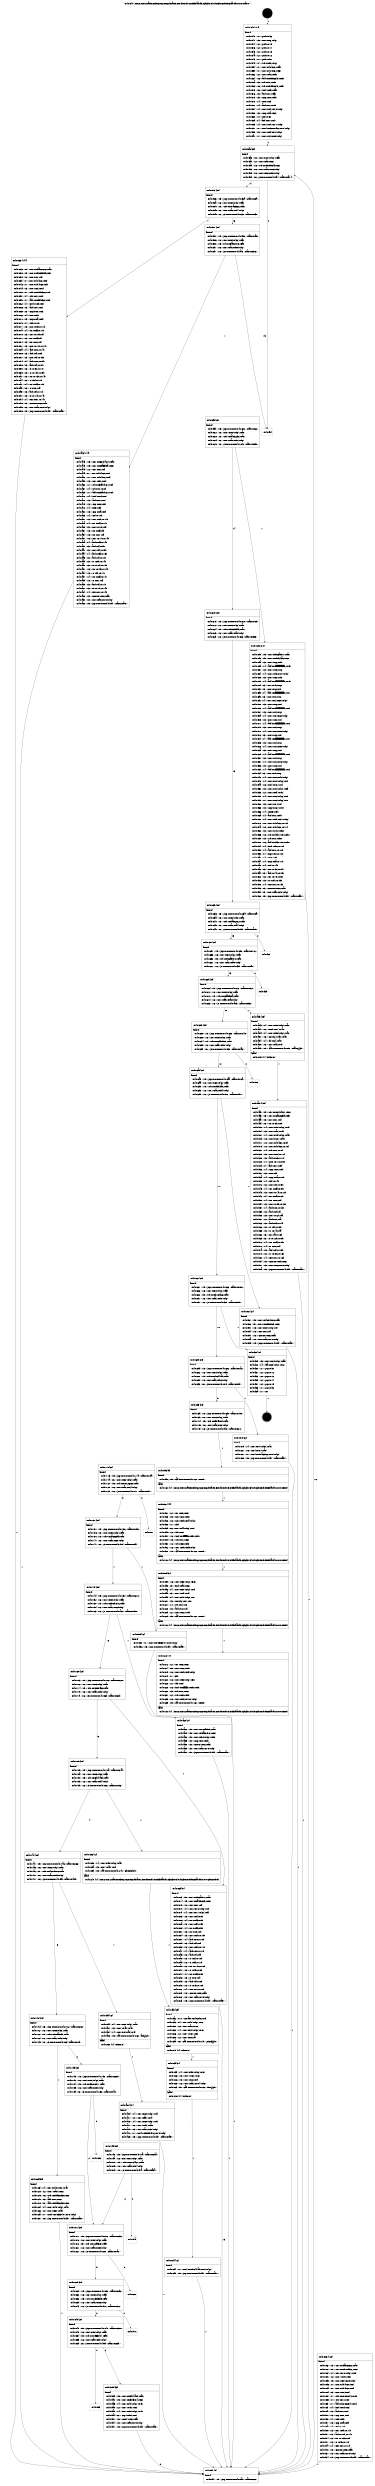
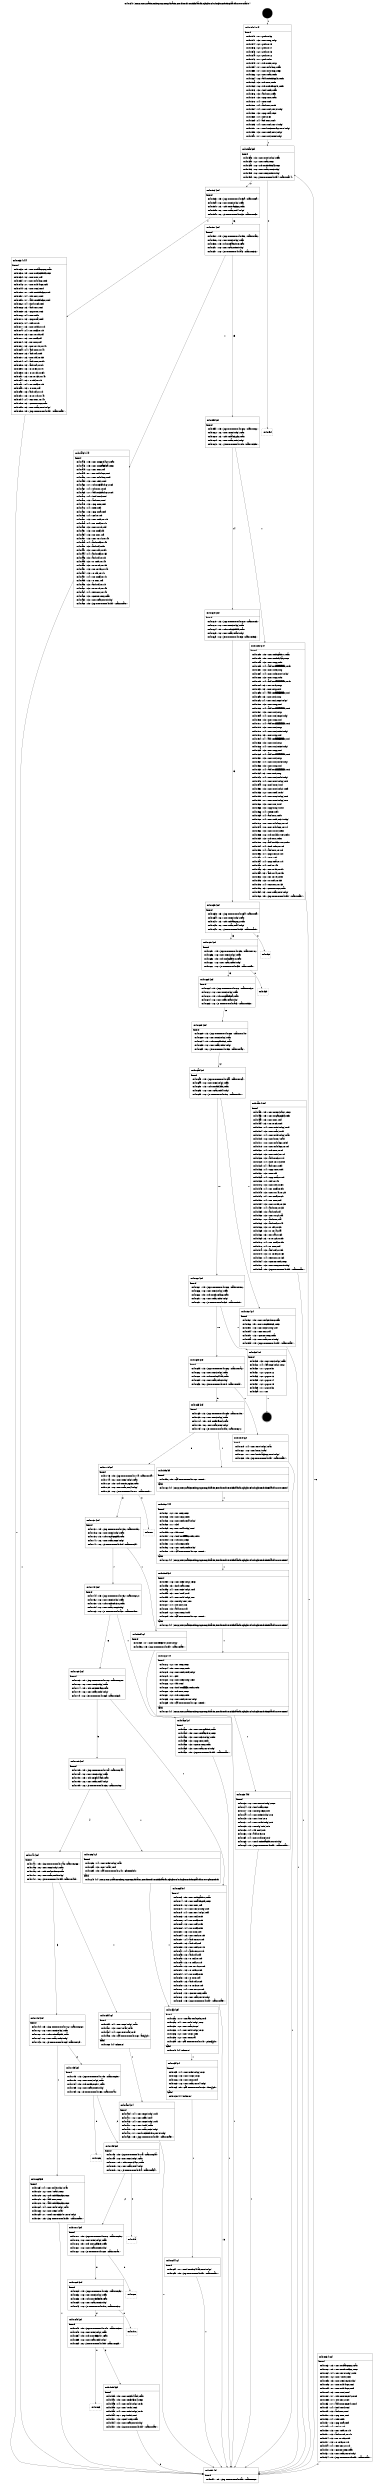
(249, 342) -> (232, 335)
(277, 1037) -> none
(254, 1083) -> none
none -> (172, 1448)
none -> (263, 1820)
(87, 2159) -> (106, 2119)
